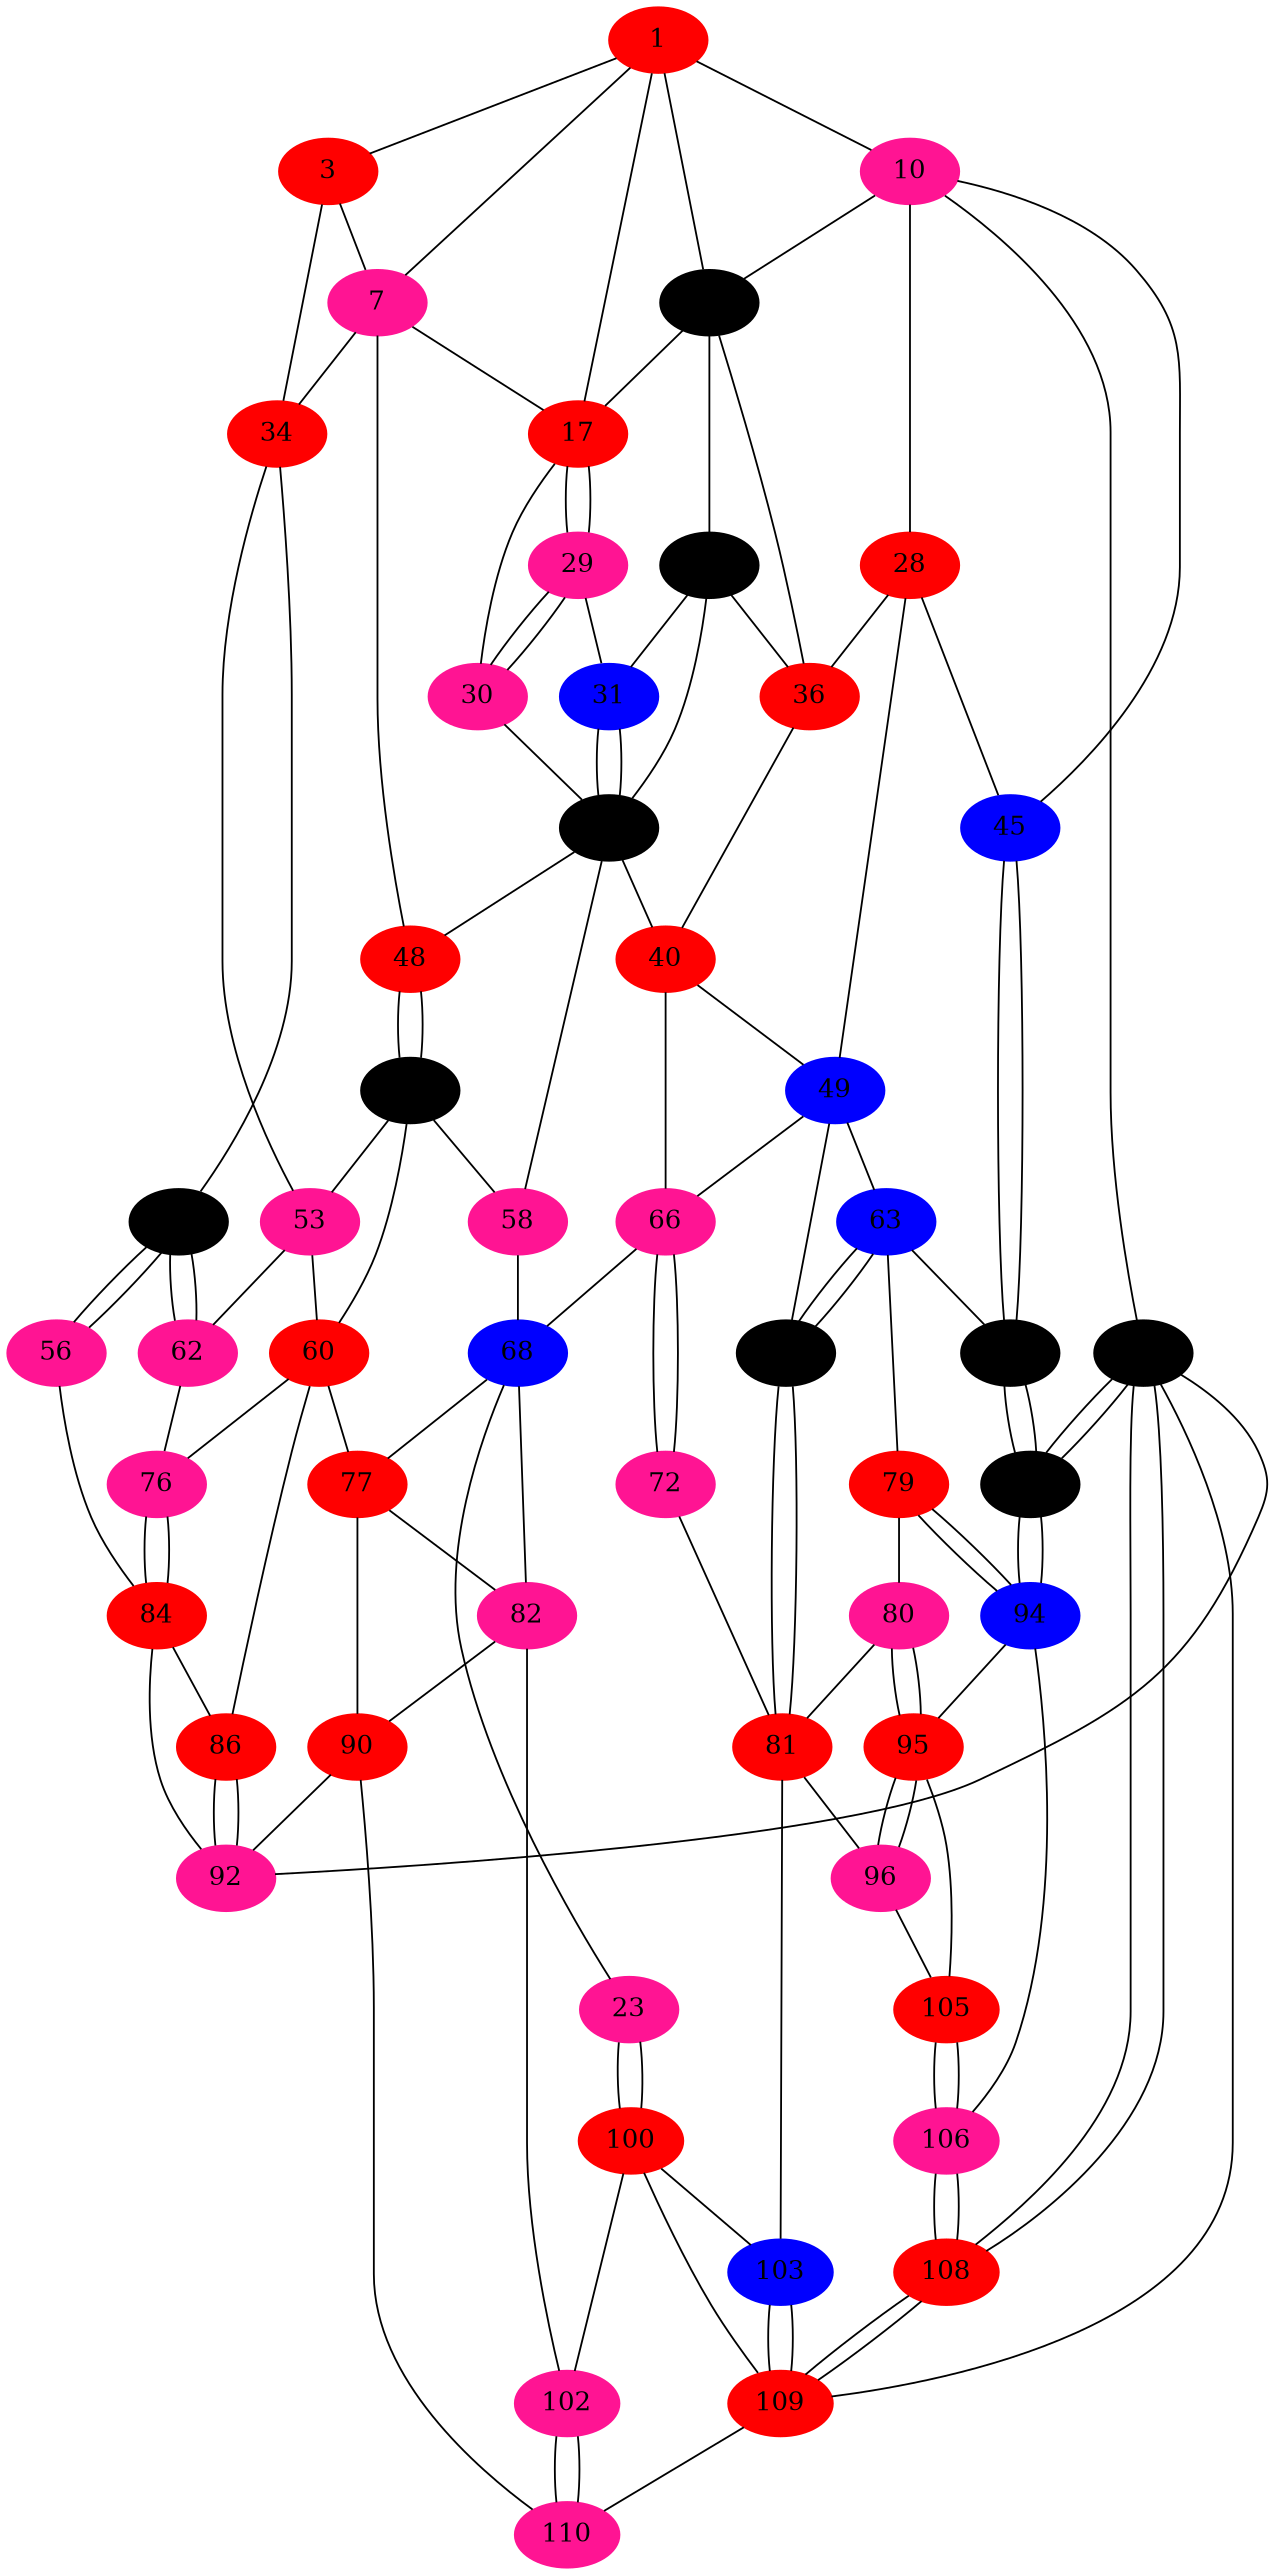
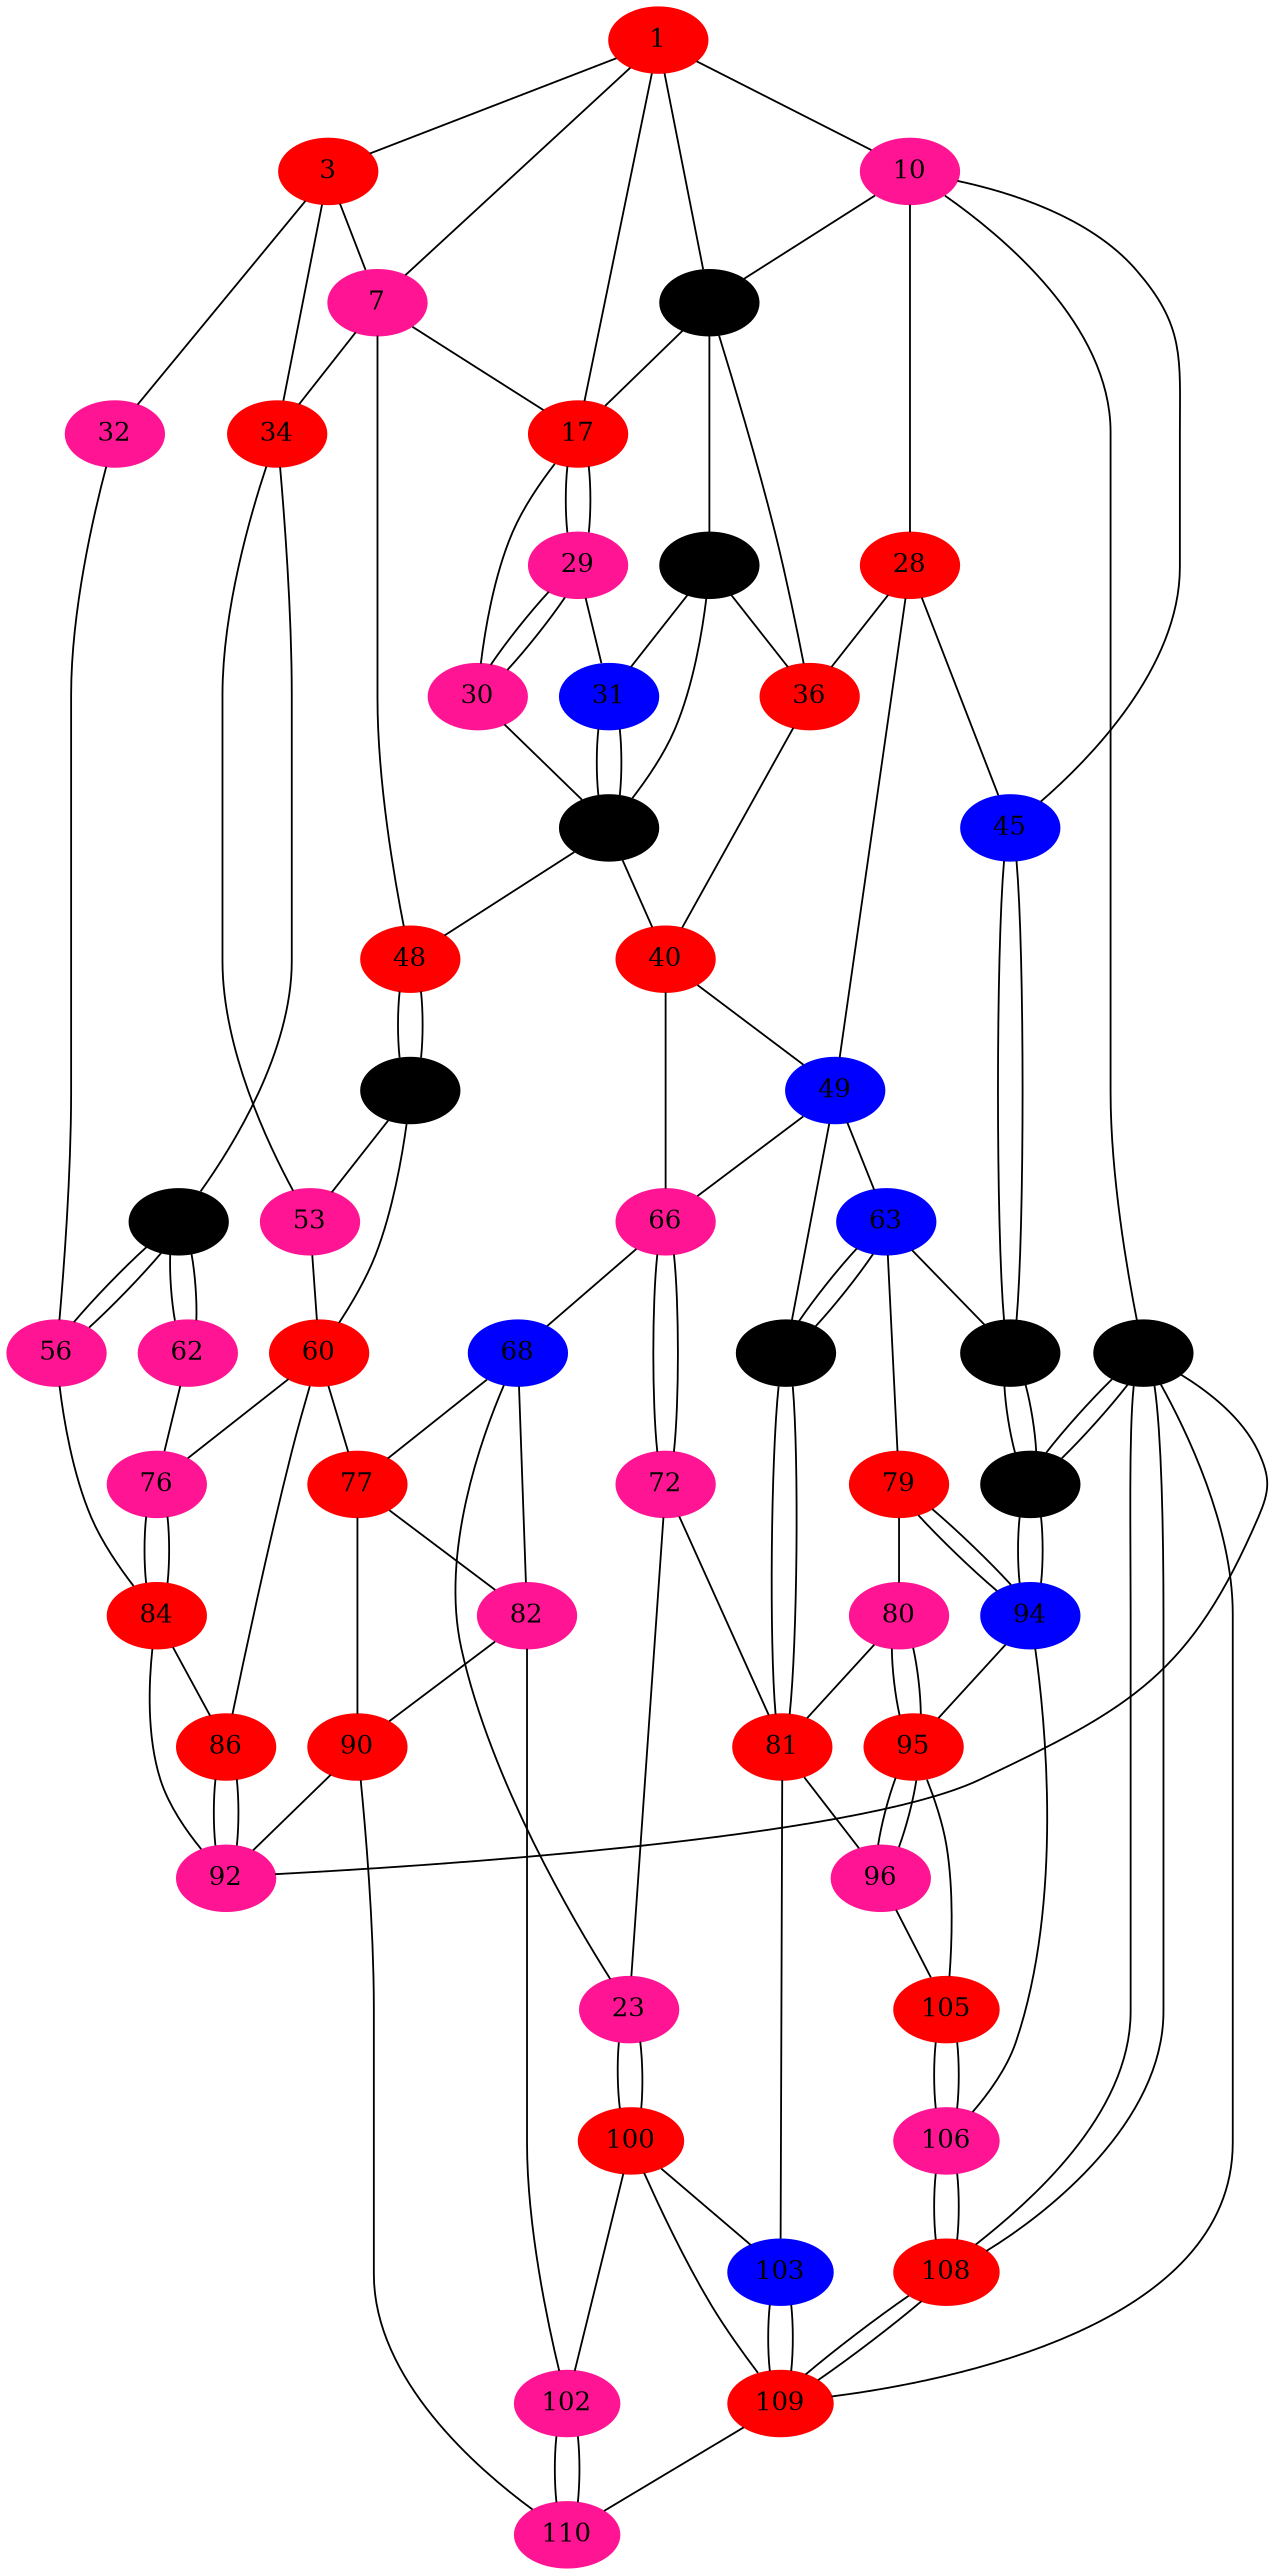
none -> (115, 434)
(518, 1222) -> none
(249, 1287) -> none
none -> (647, 1747)
